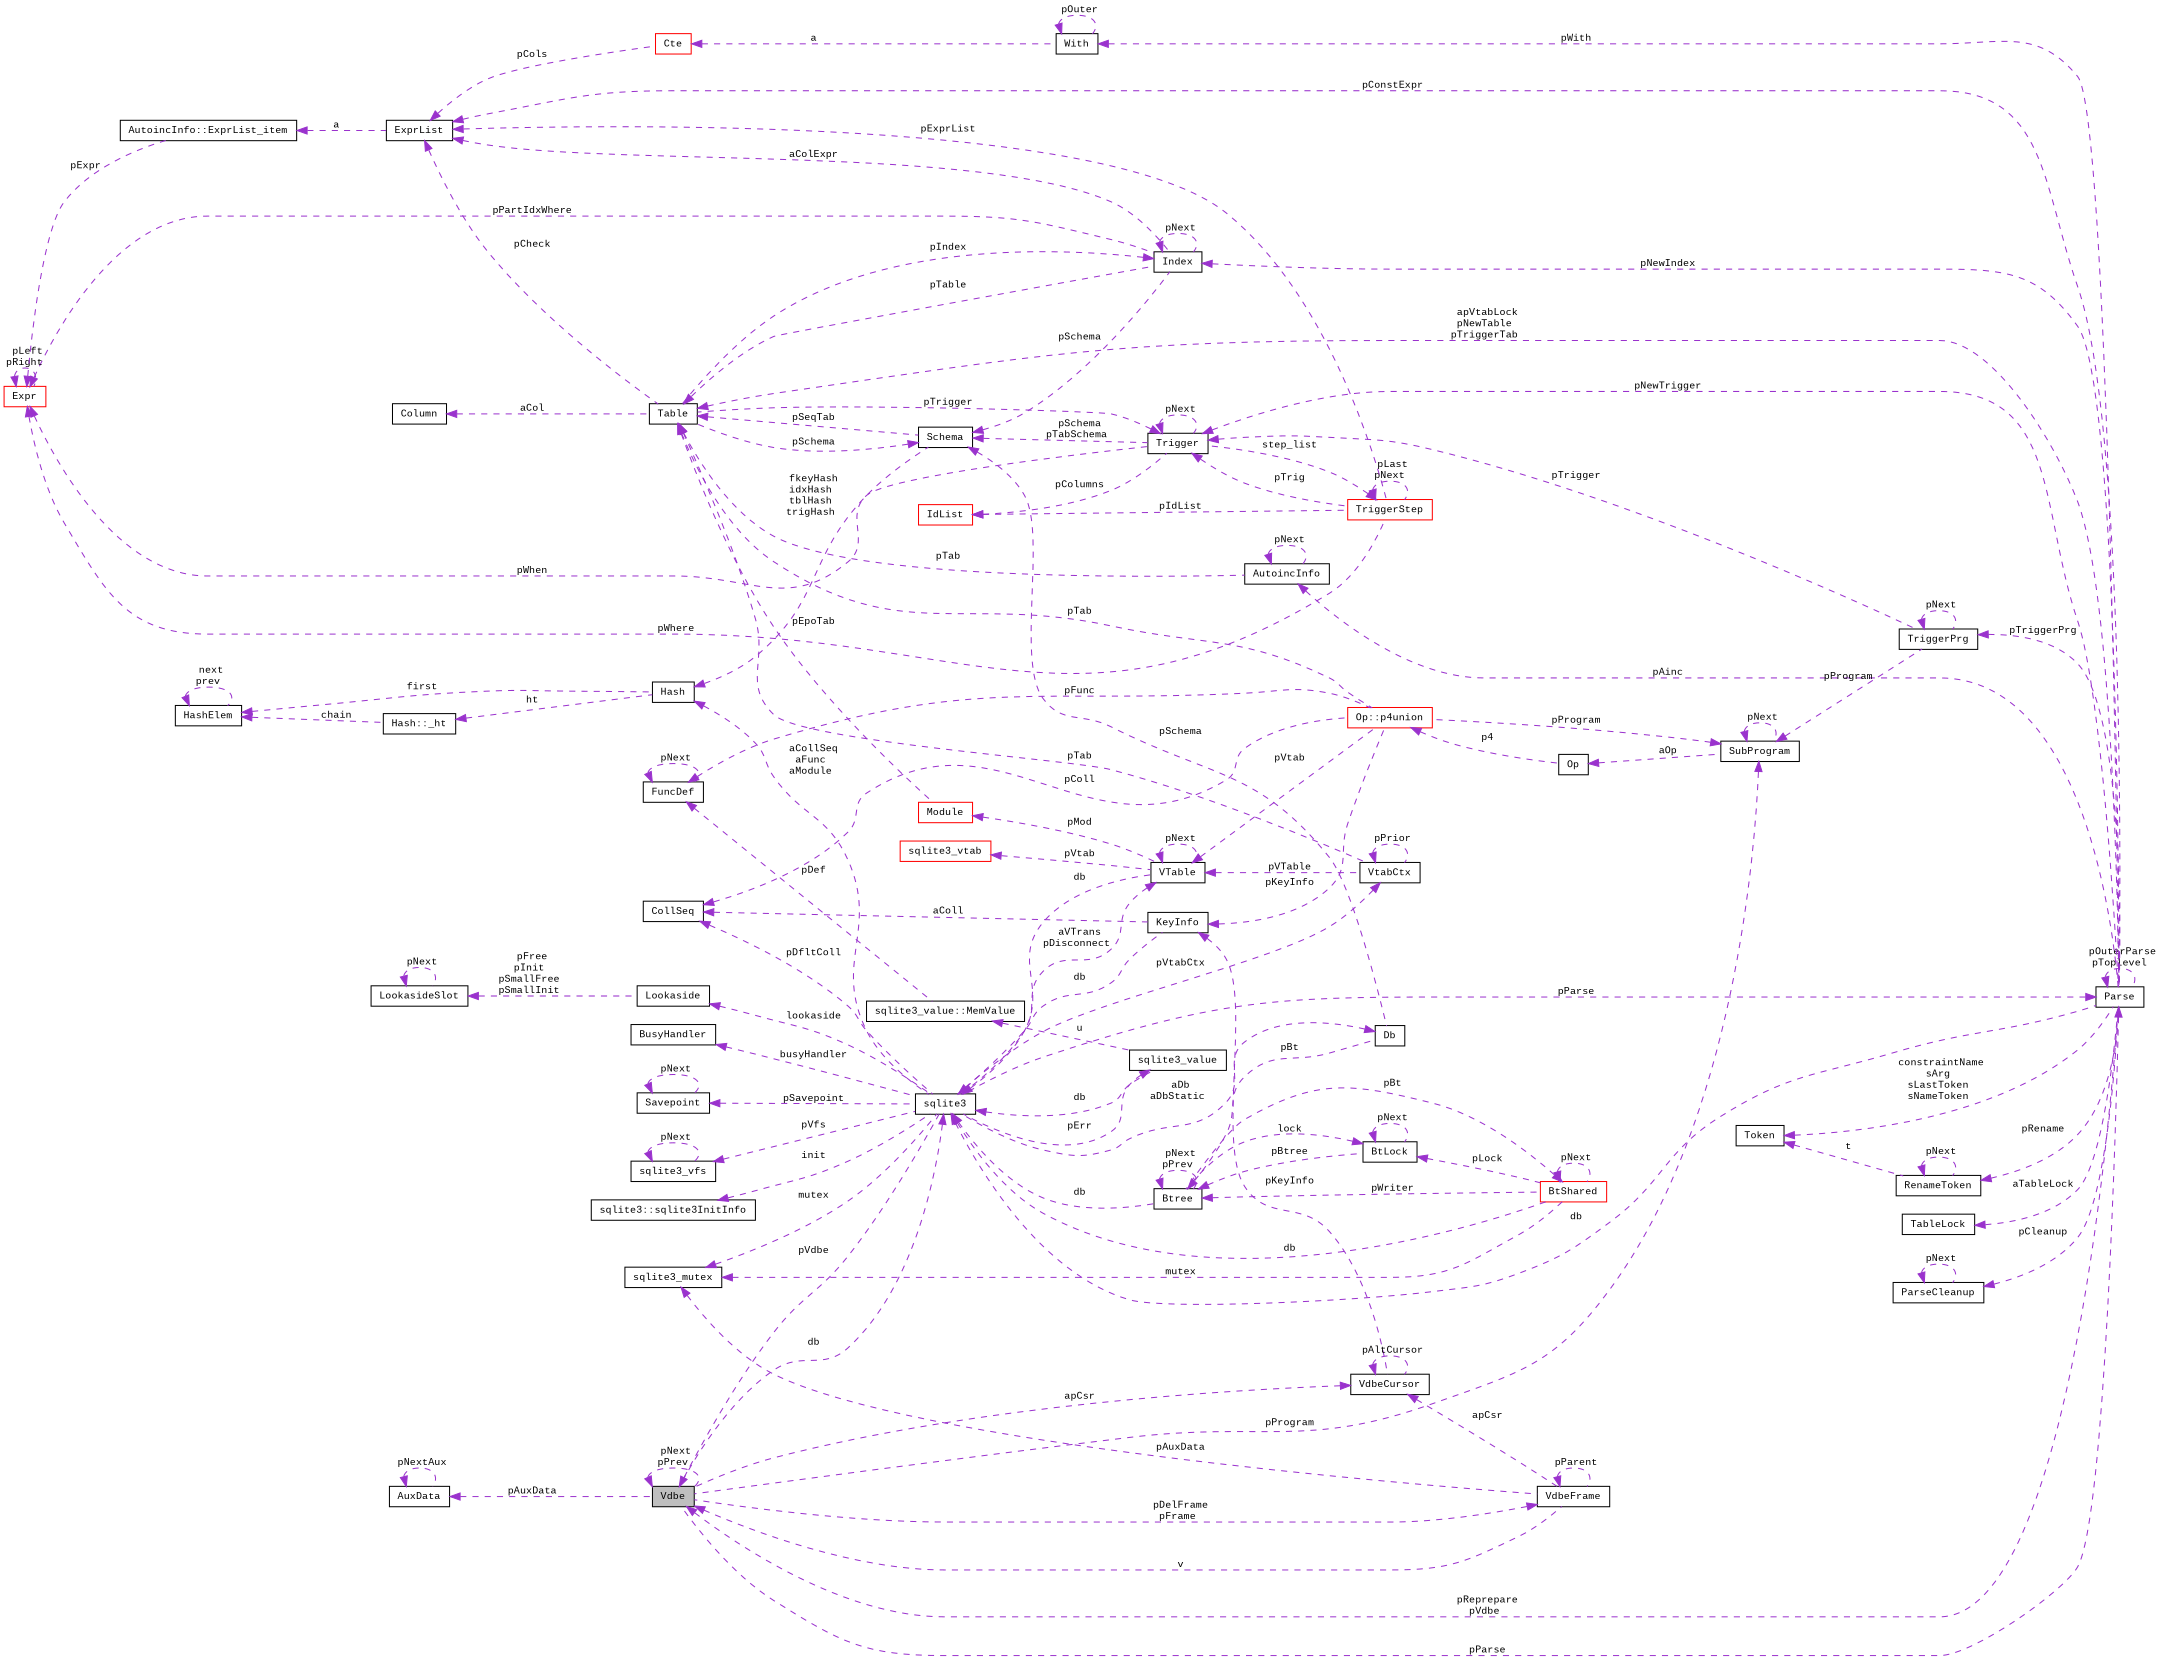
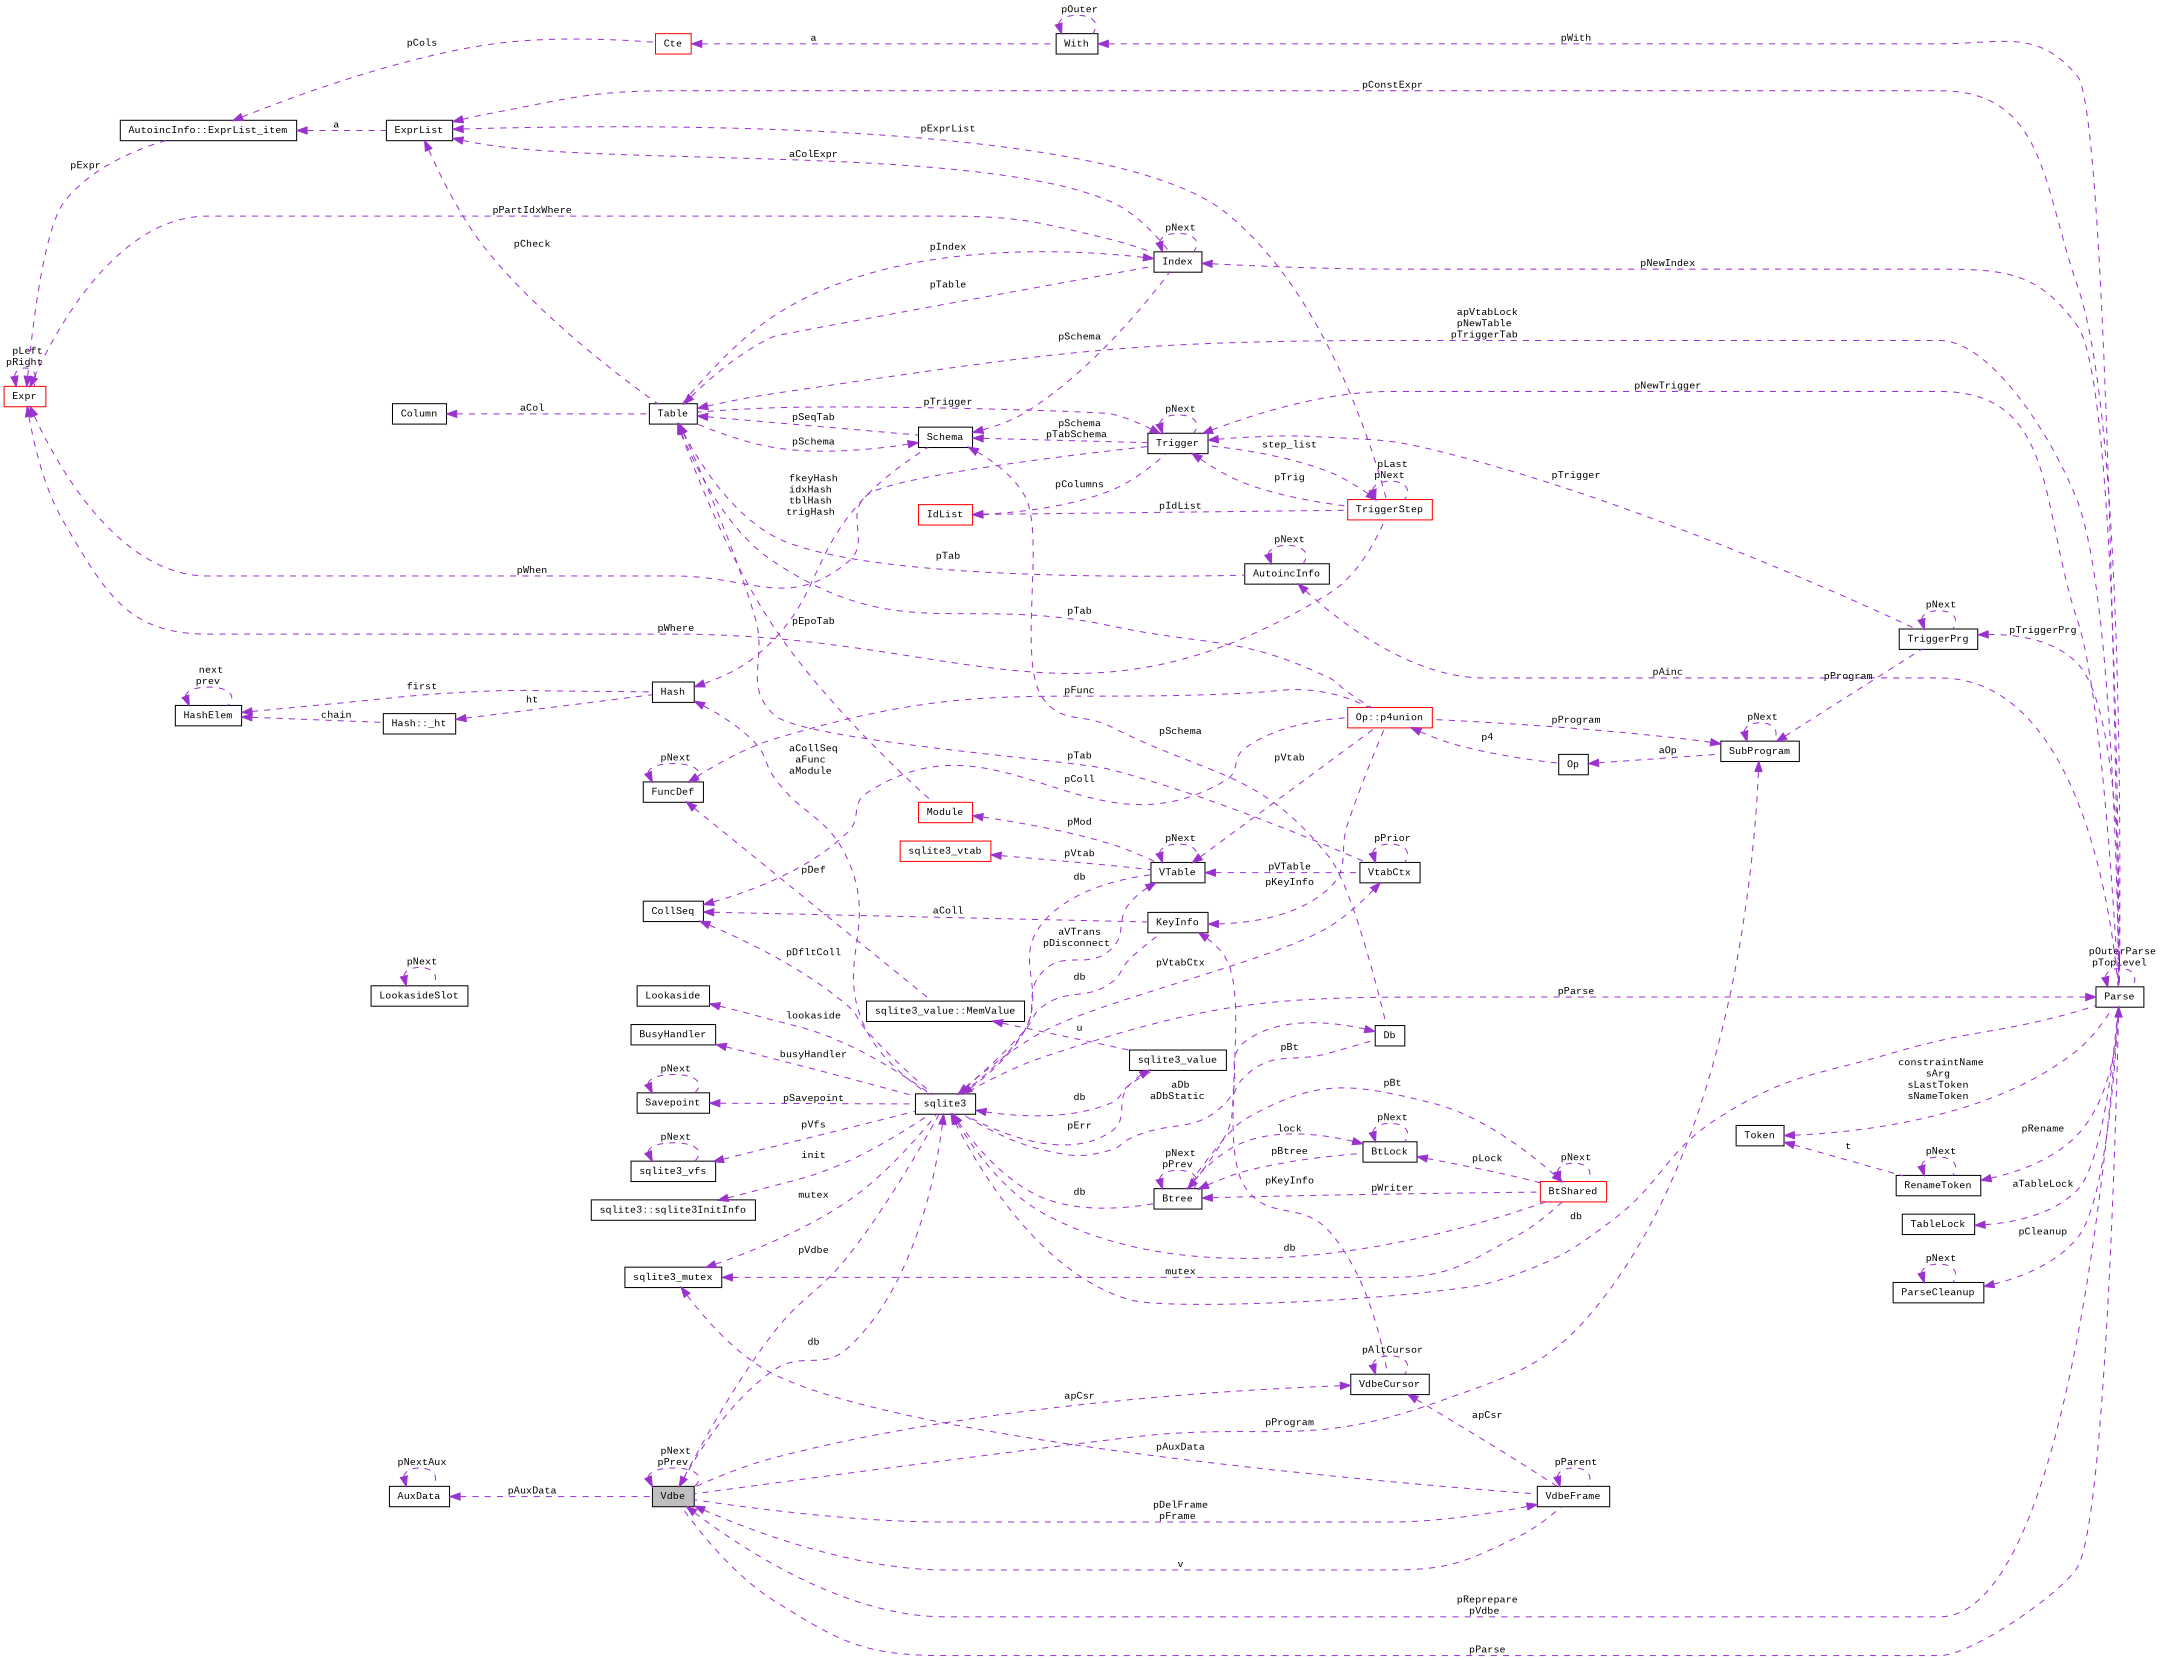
(541, 65) -> (444, 53)
(558, 996) -> none
